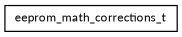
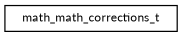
(91, 18) -> (91, 18)
